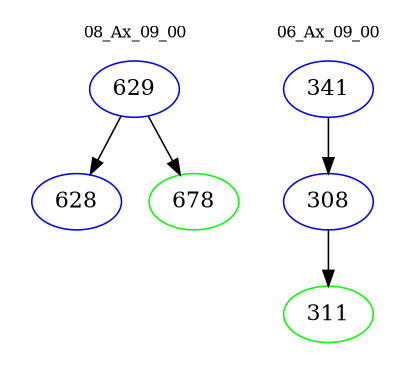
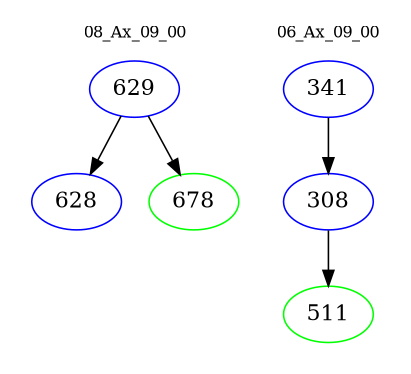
(328, 314) -> (328, 314)
